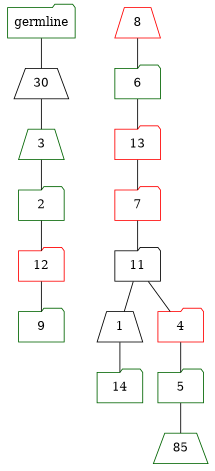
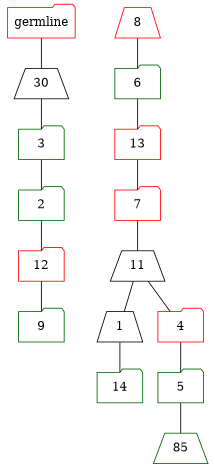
(41, 23) -> (41, 23)
(41, 144) -> (41, 144)
(138, 266) -> (138, 266)
